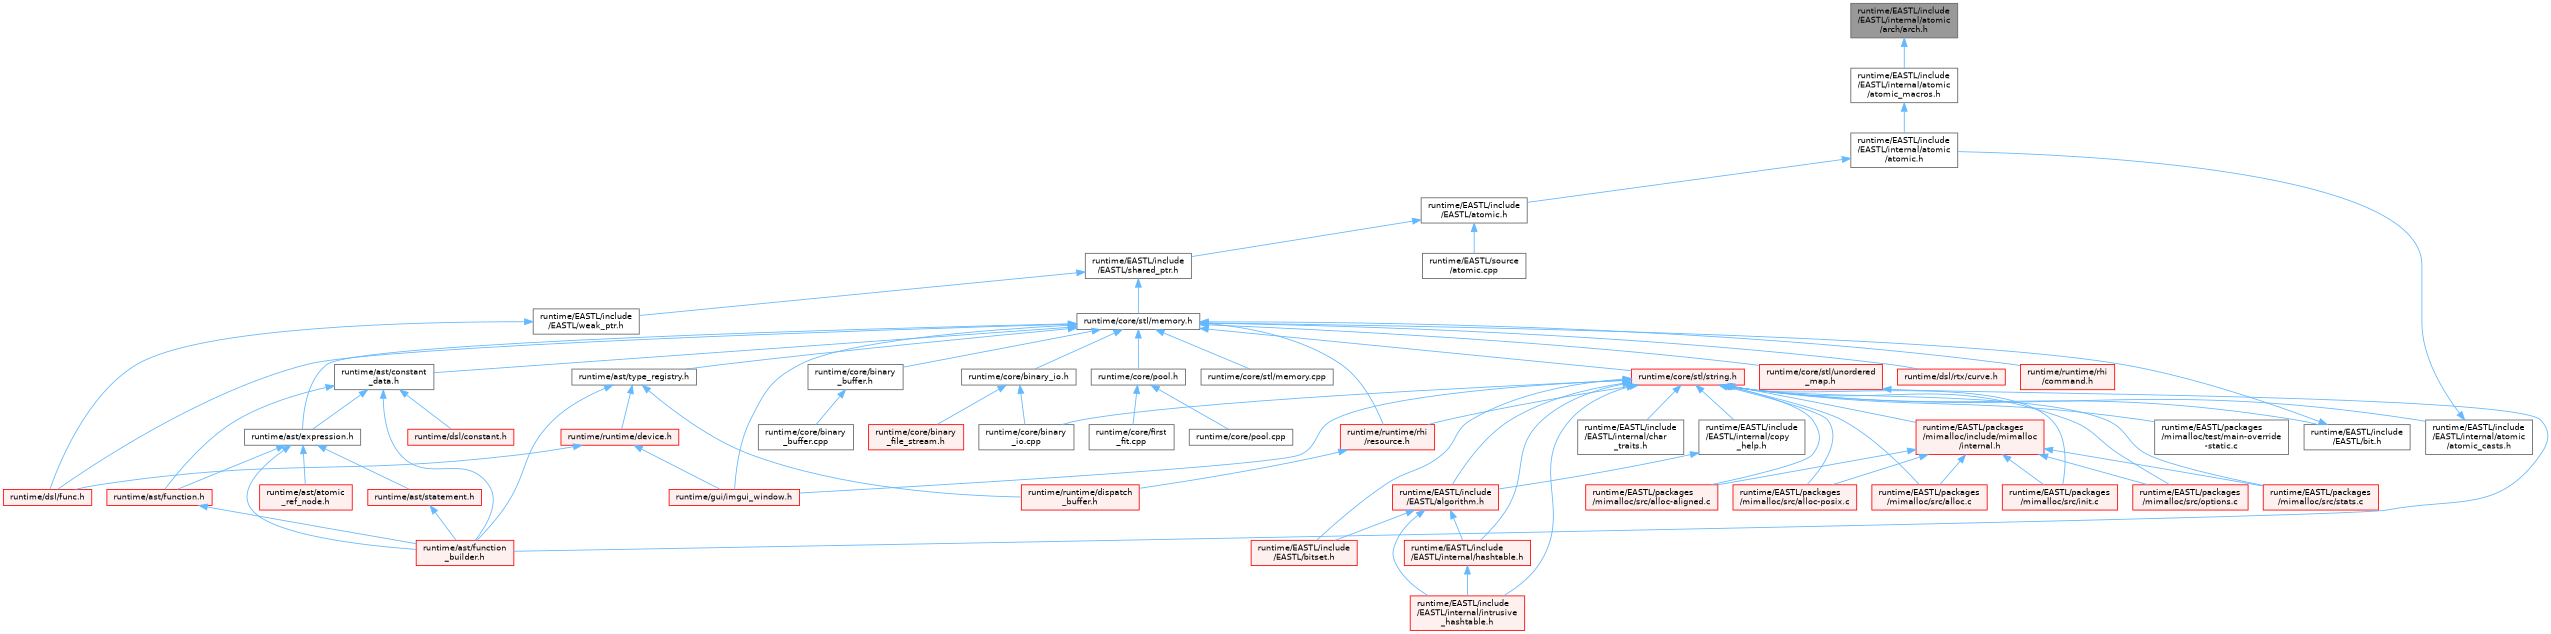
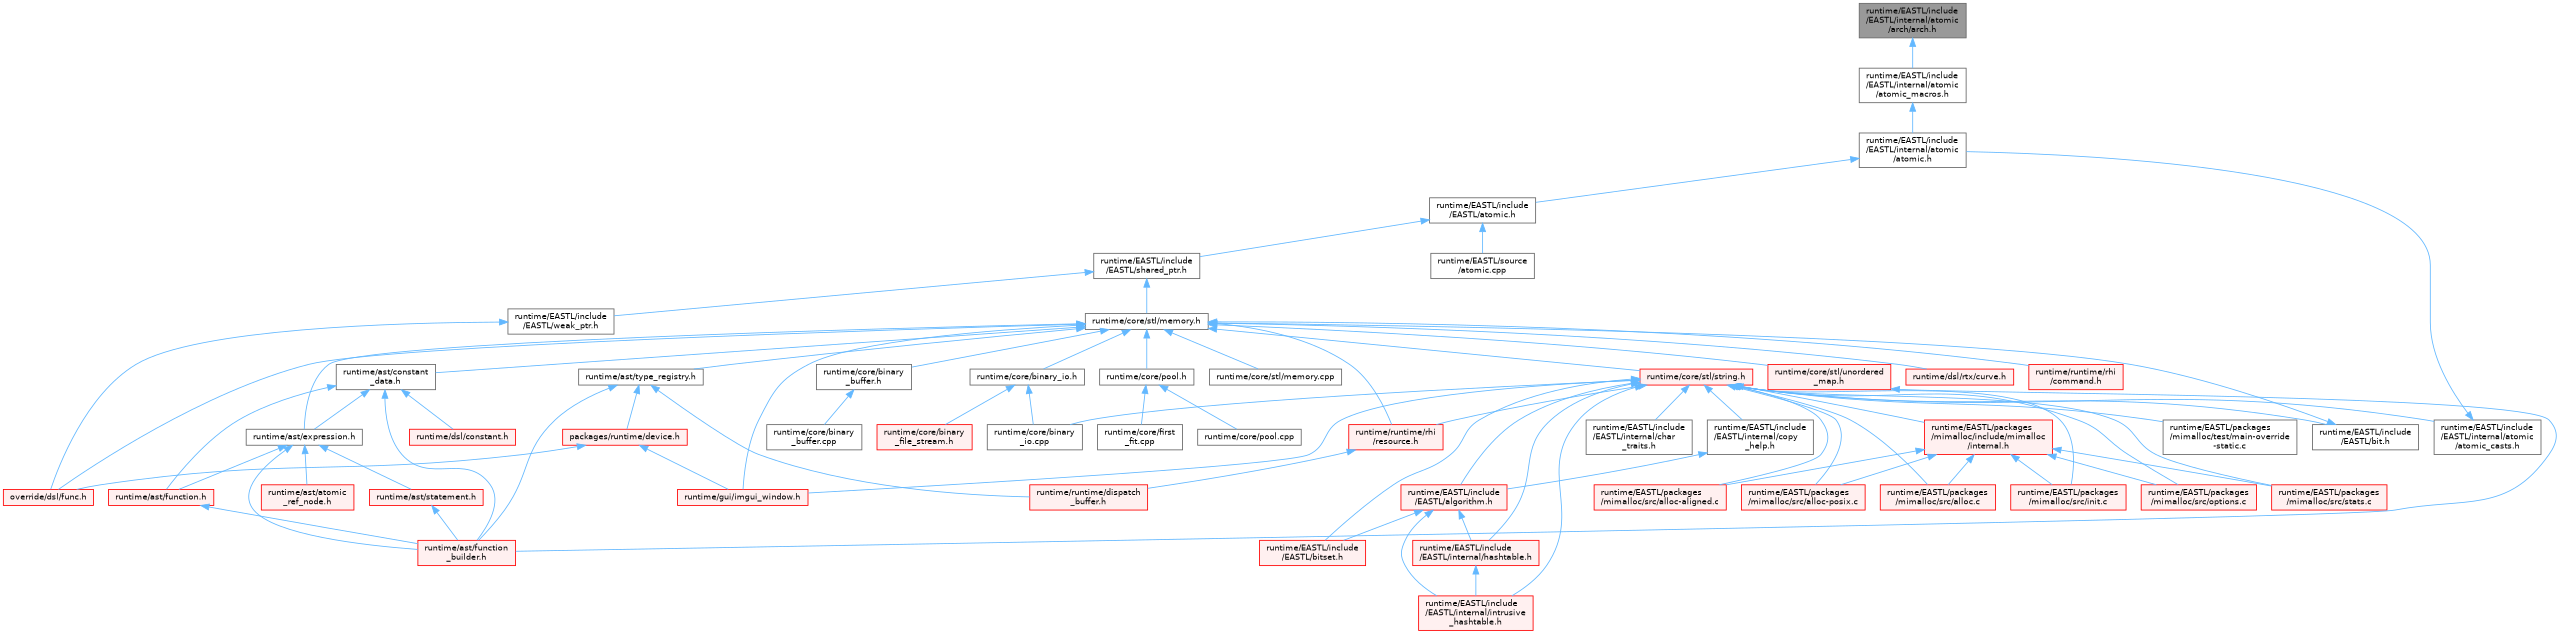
(620, 437) -> (625, 437)
(48, 497) -> (48, 497)
